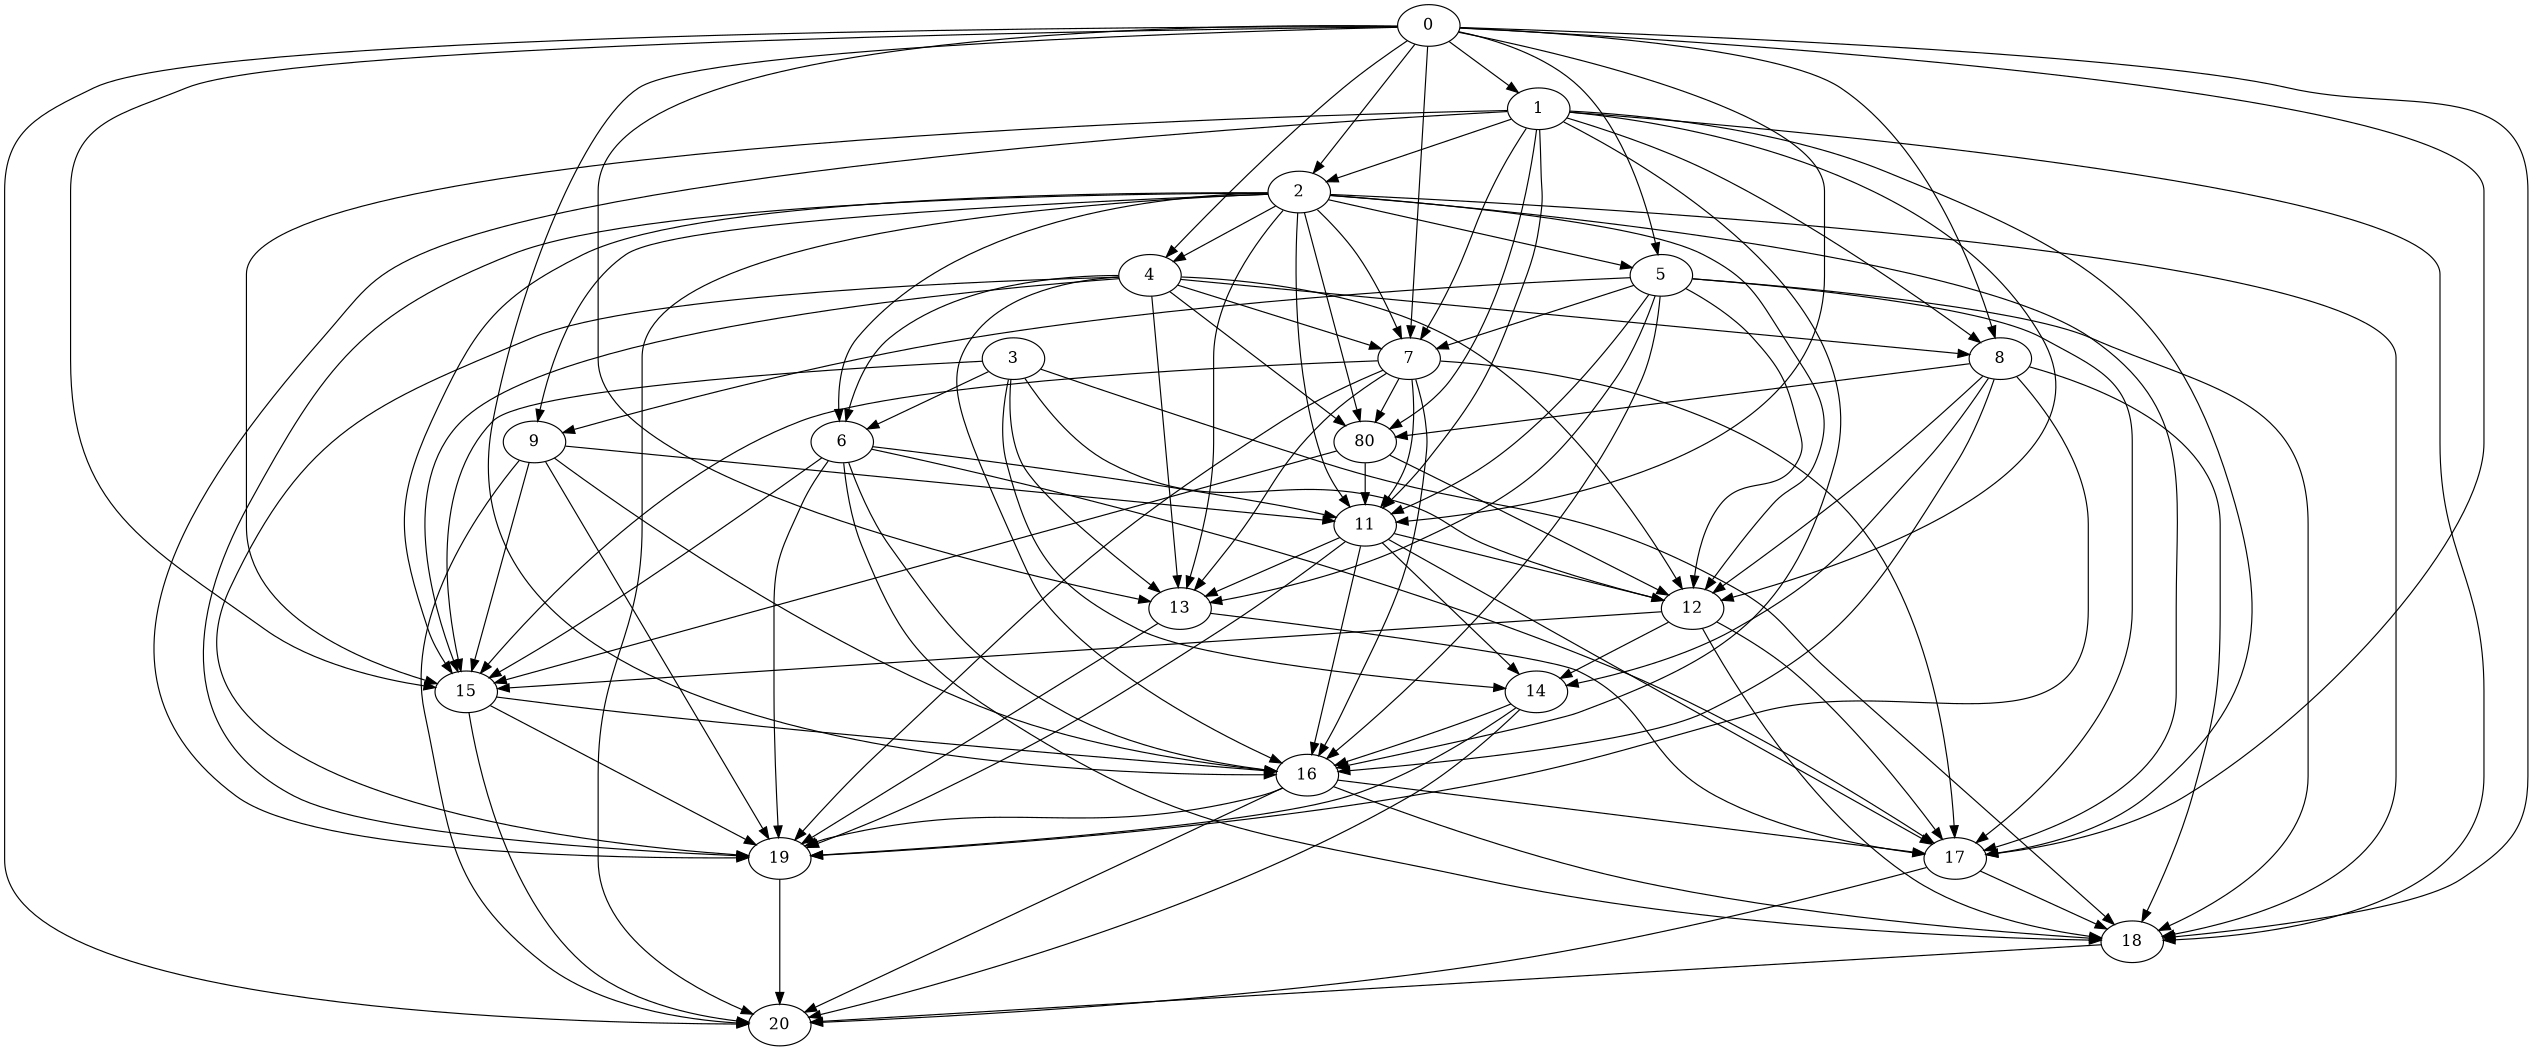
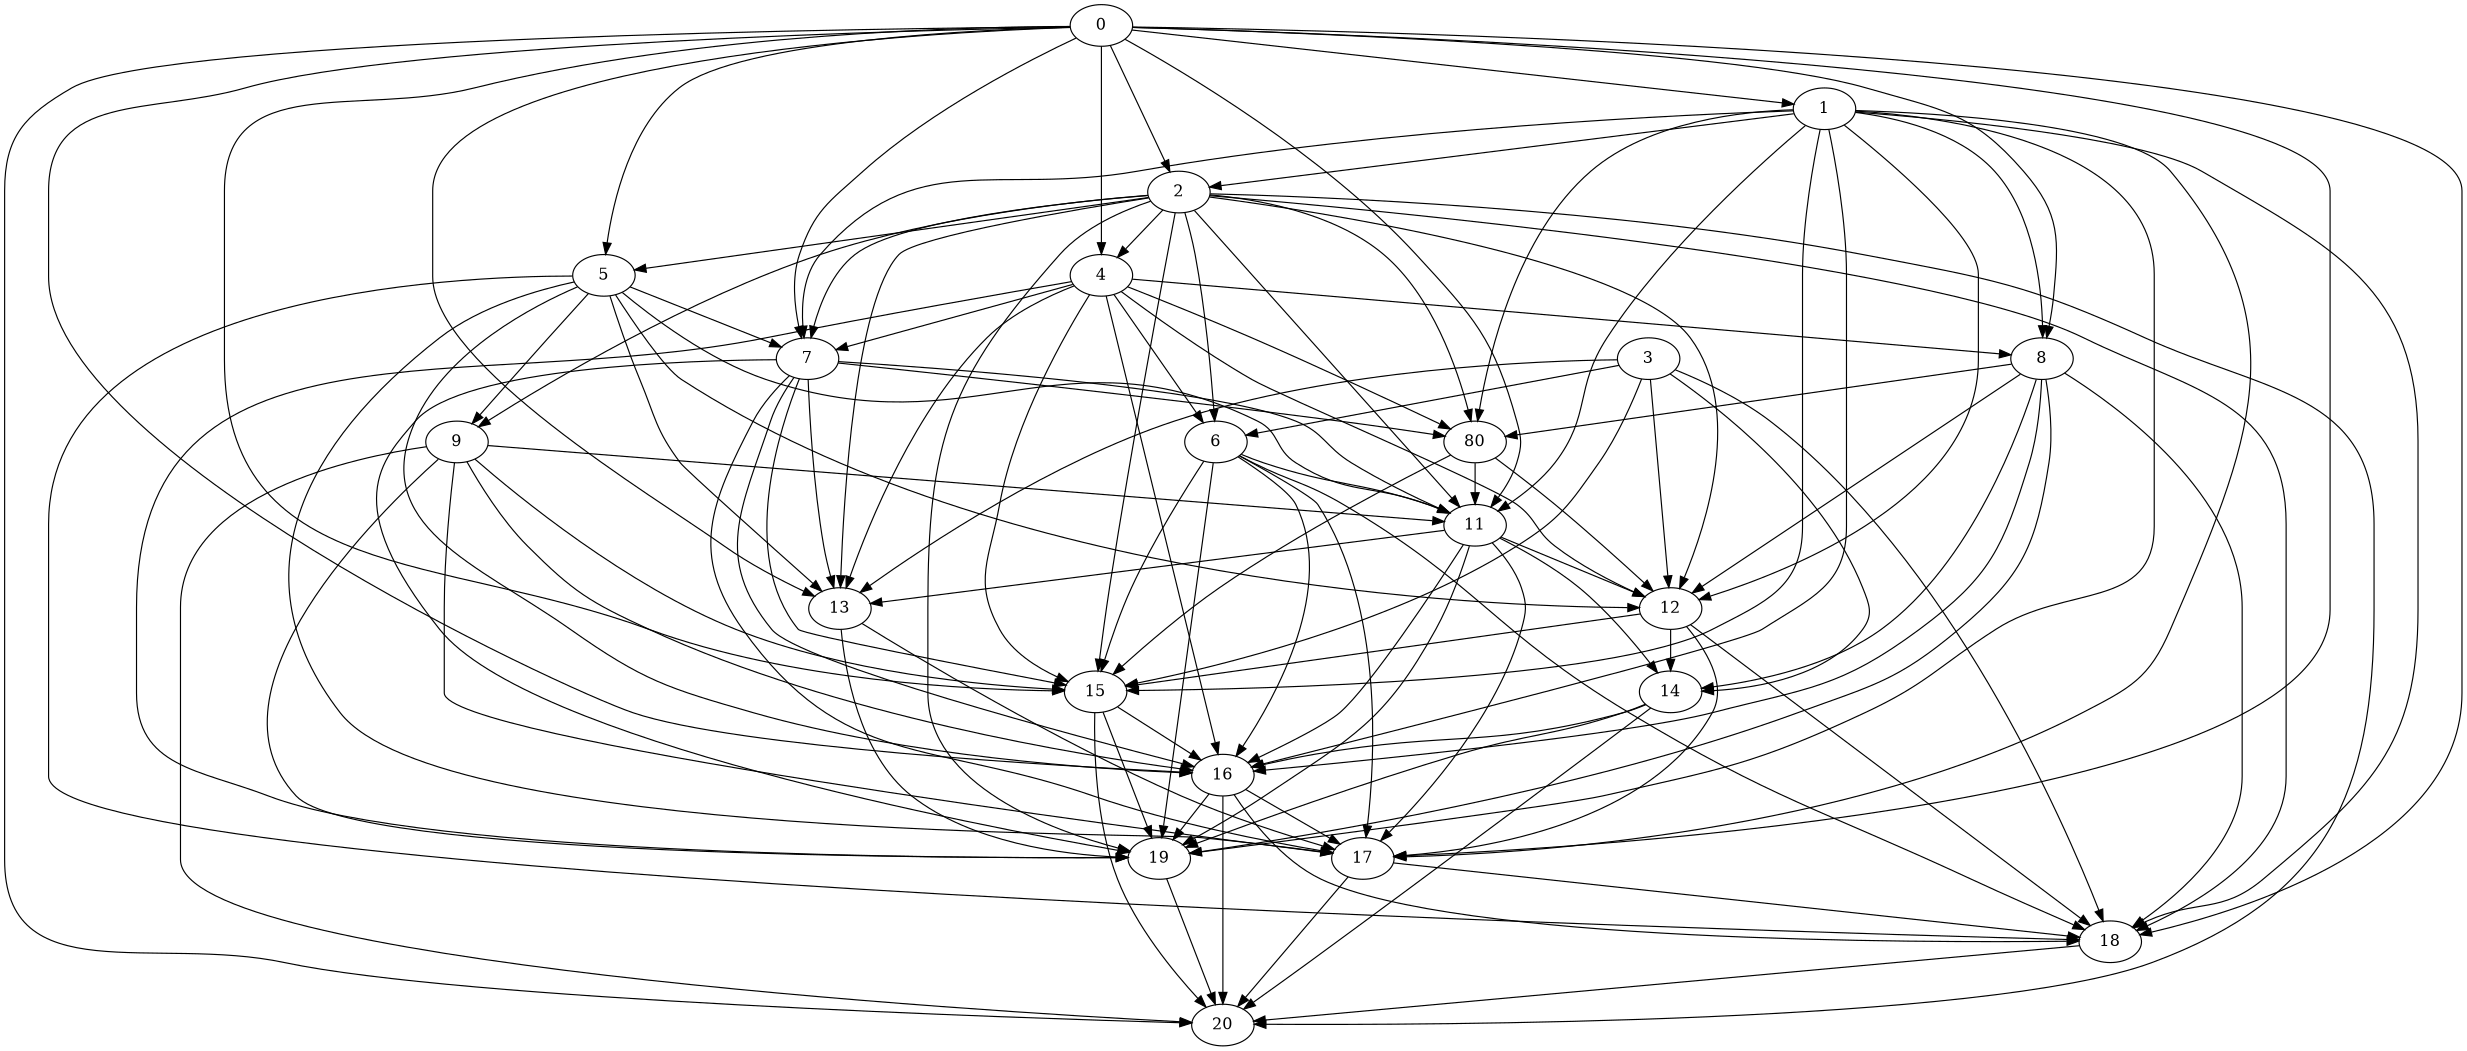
(2028, 308) -> (681, 758)
